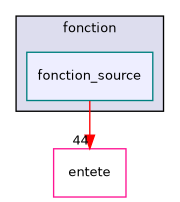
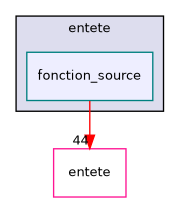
(90, 29) -> (90, 29)
